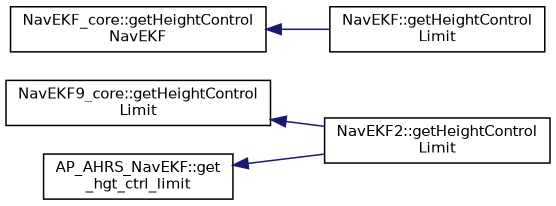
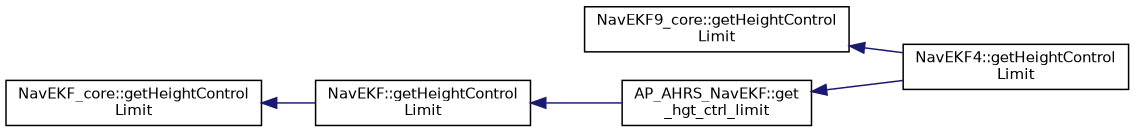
(138, 29) -> (134, 103)
none -> (584, 103)
(437, 141) -> (1016, 67)
